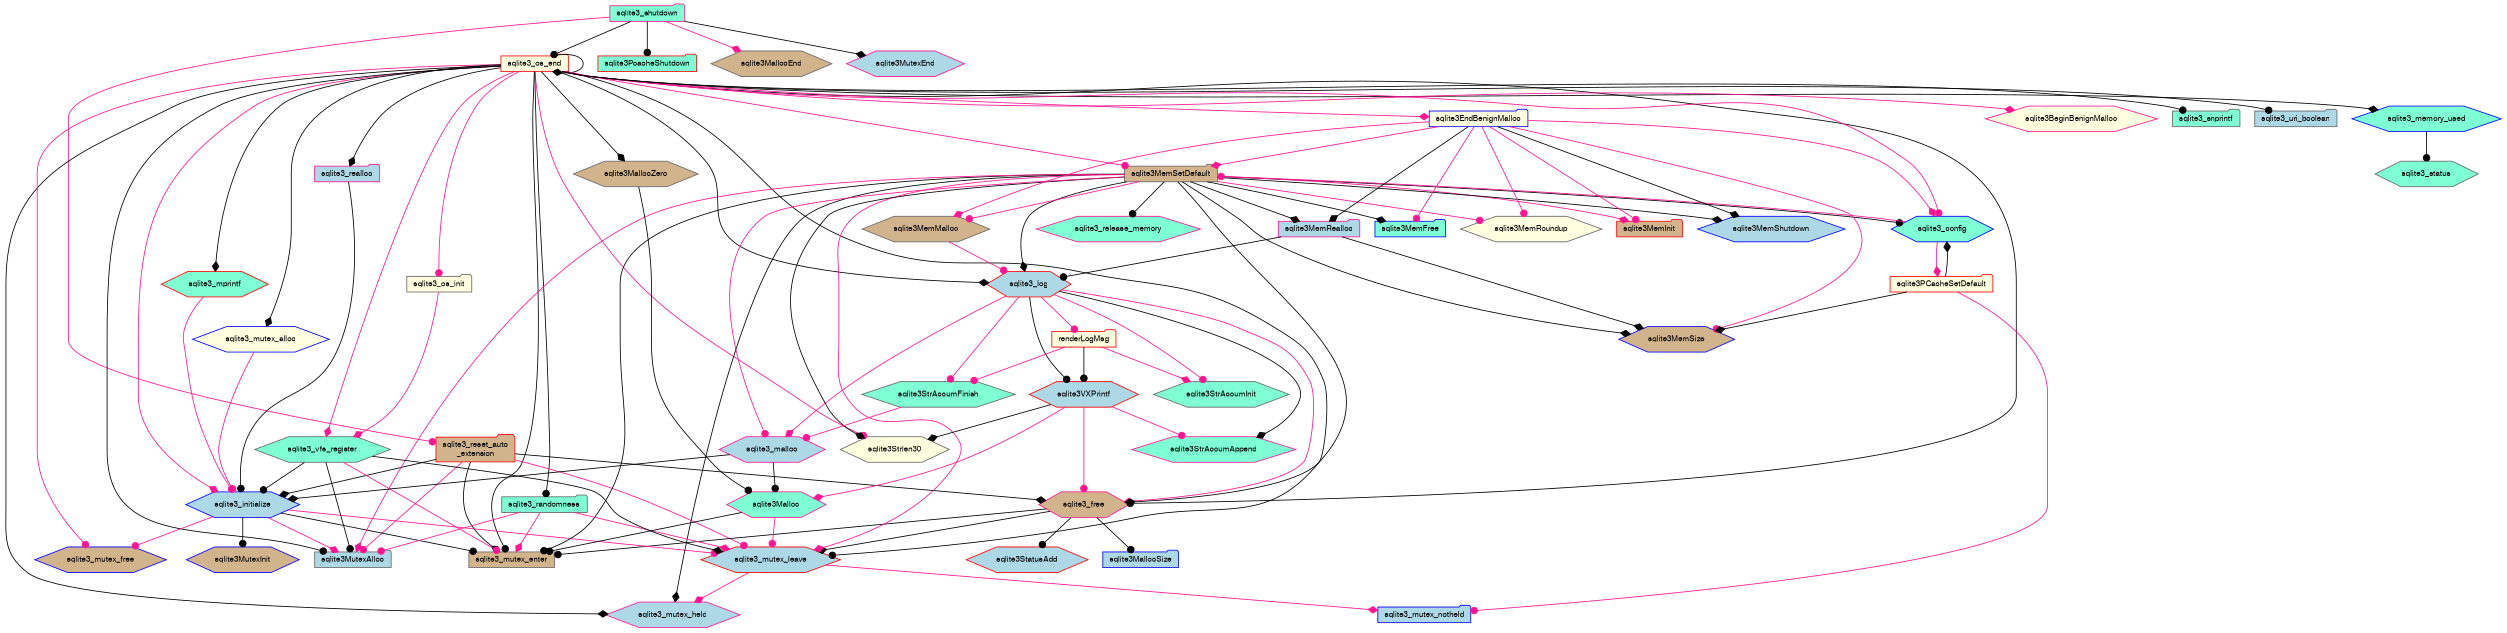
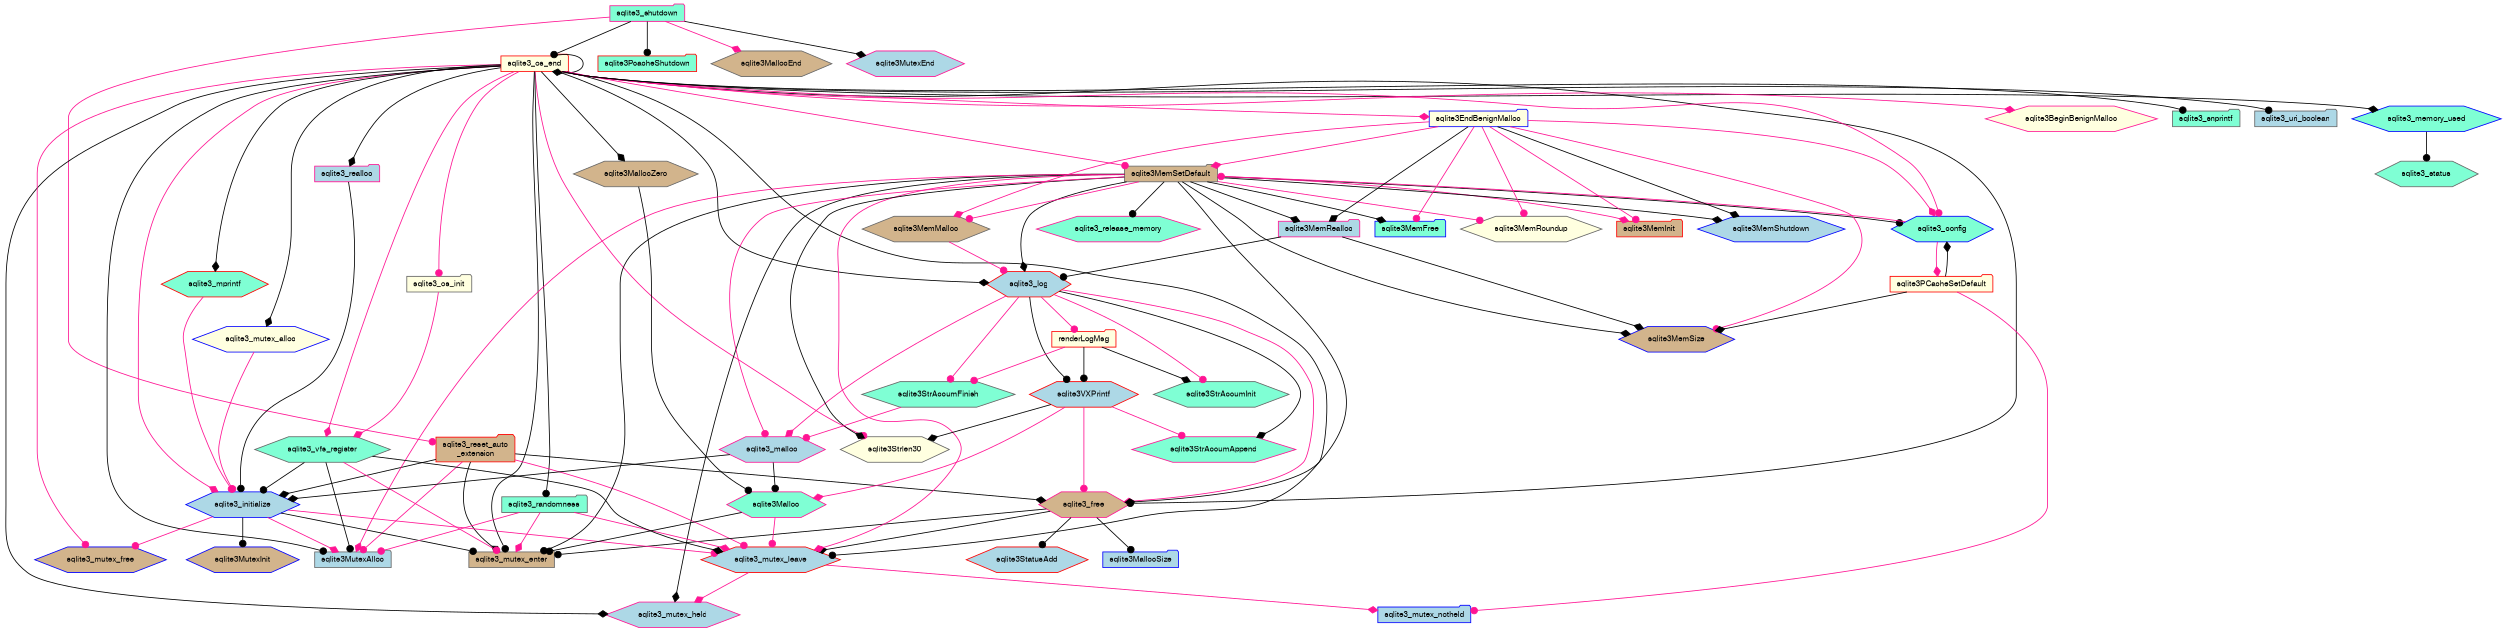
(1141, 363) -> (1141, 363)
